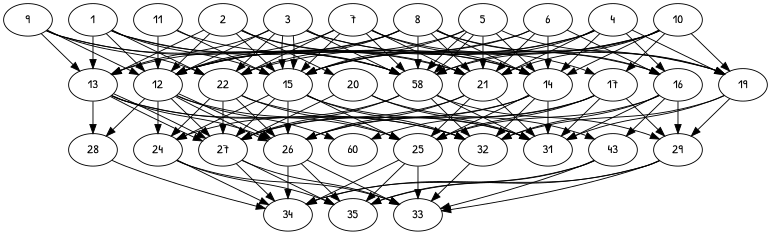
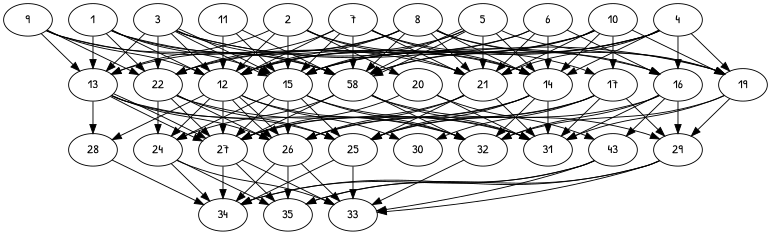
(353, 150) -> (418, 150)
(389, 179) -> none
